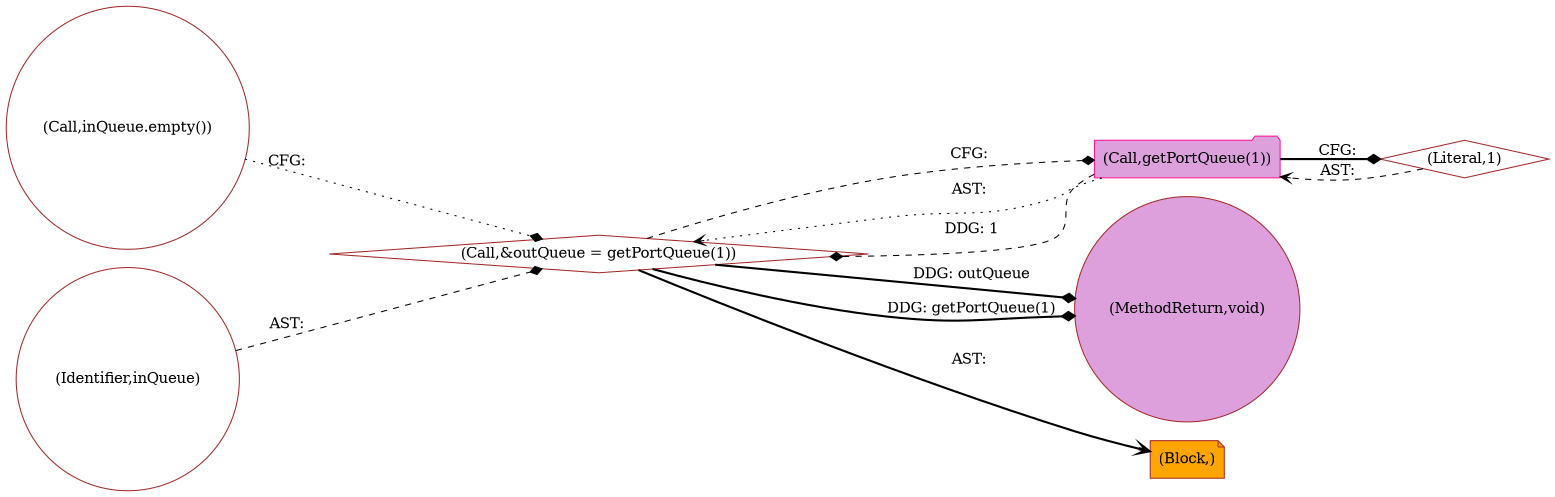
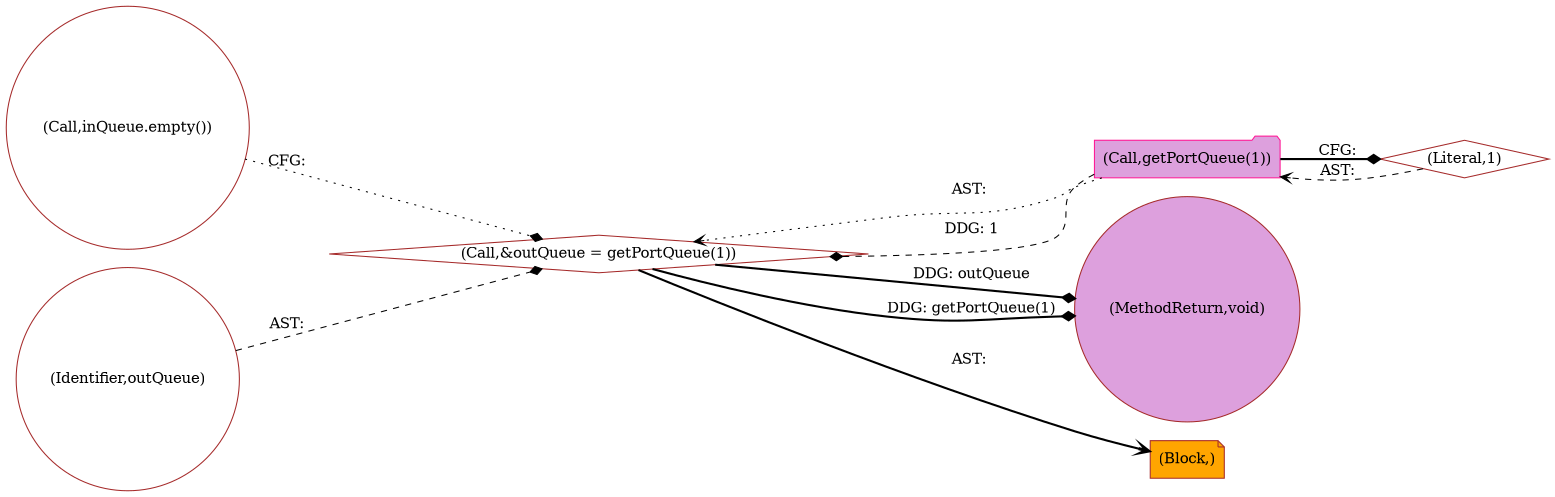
(861, 182) -> none
(128, 379) -> (128, 379)
